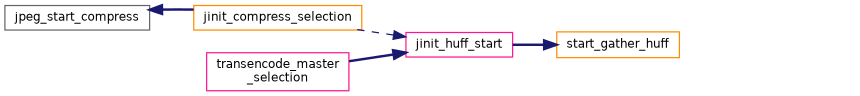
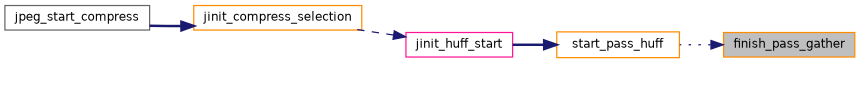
(178, 10) -> (165, 26)
(618, 45) -> (618, 45)
none -> (789, 45)
(278, 72) -> none
